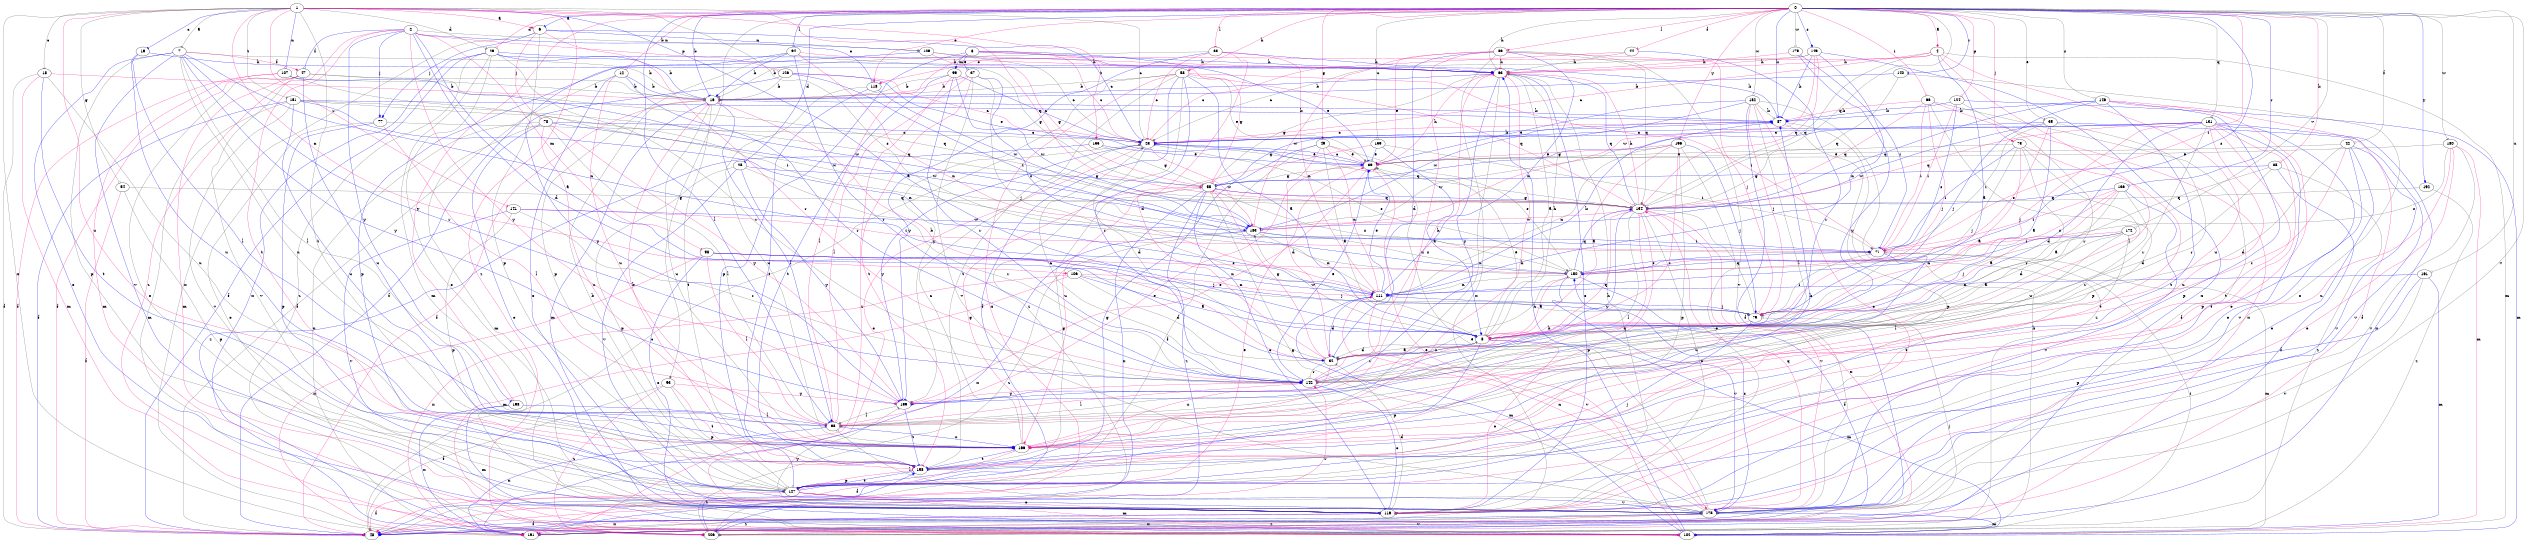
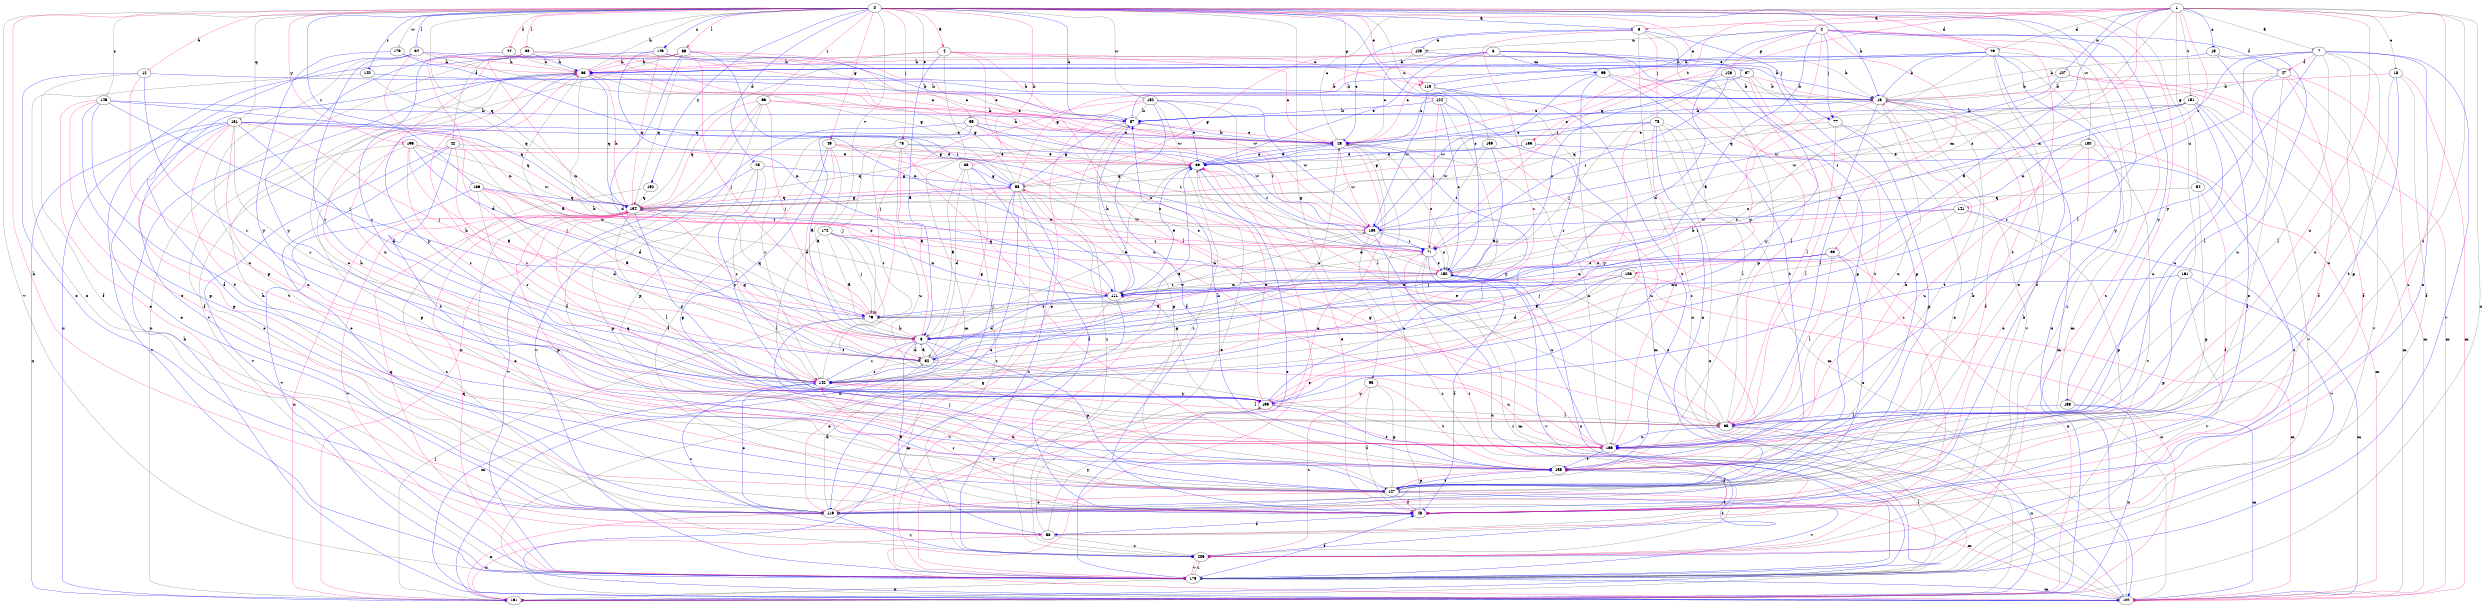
(2034, 329) -> (1107, 340)
(1469, 343) -> (1182, 426)
(962, 474) -> (1235, 524)
